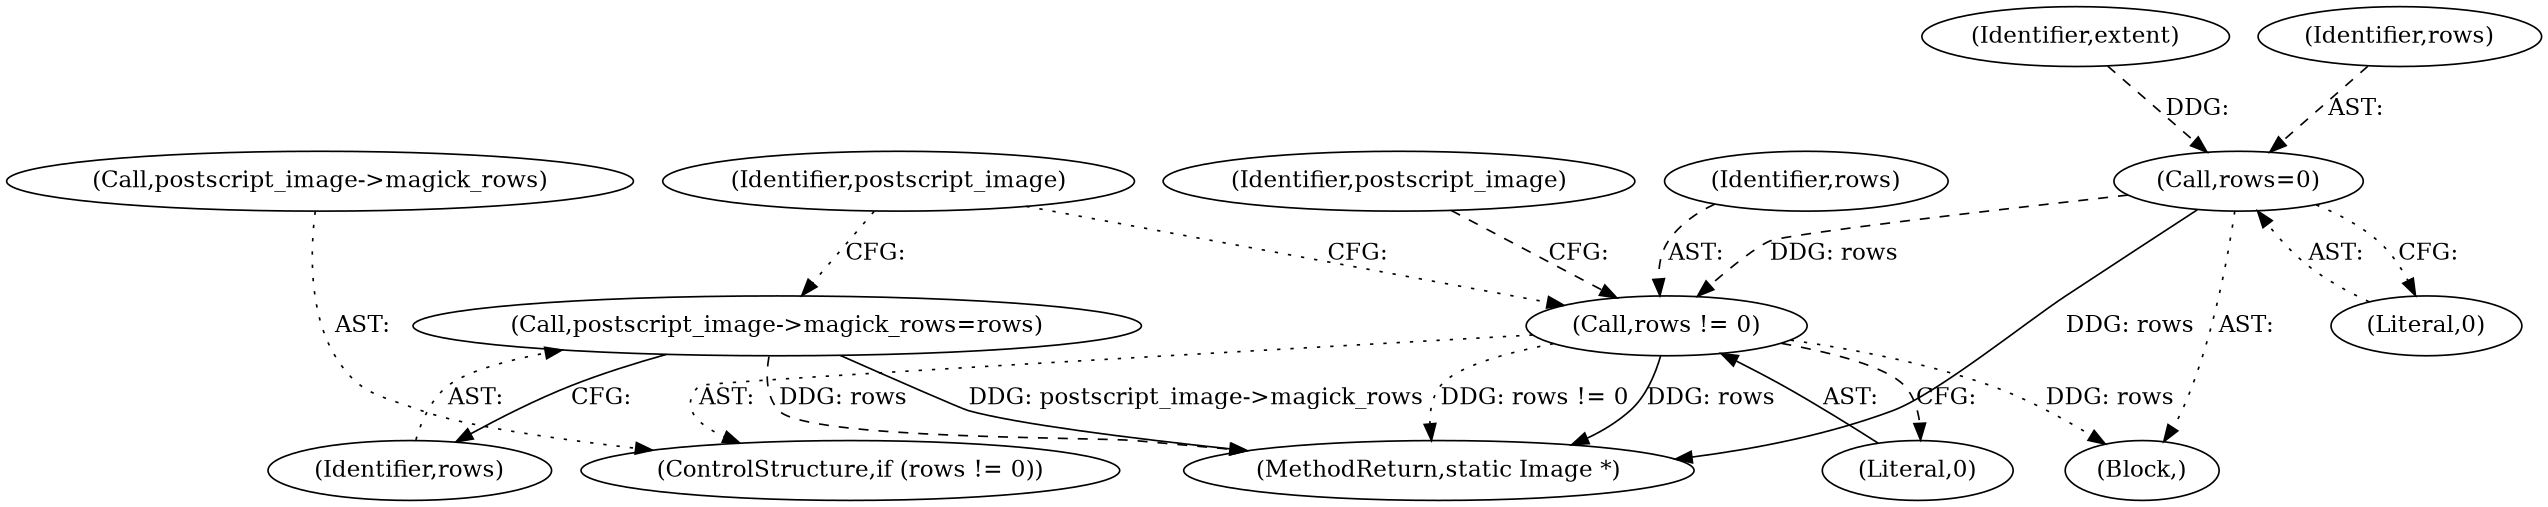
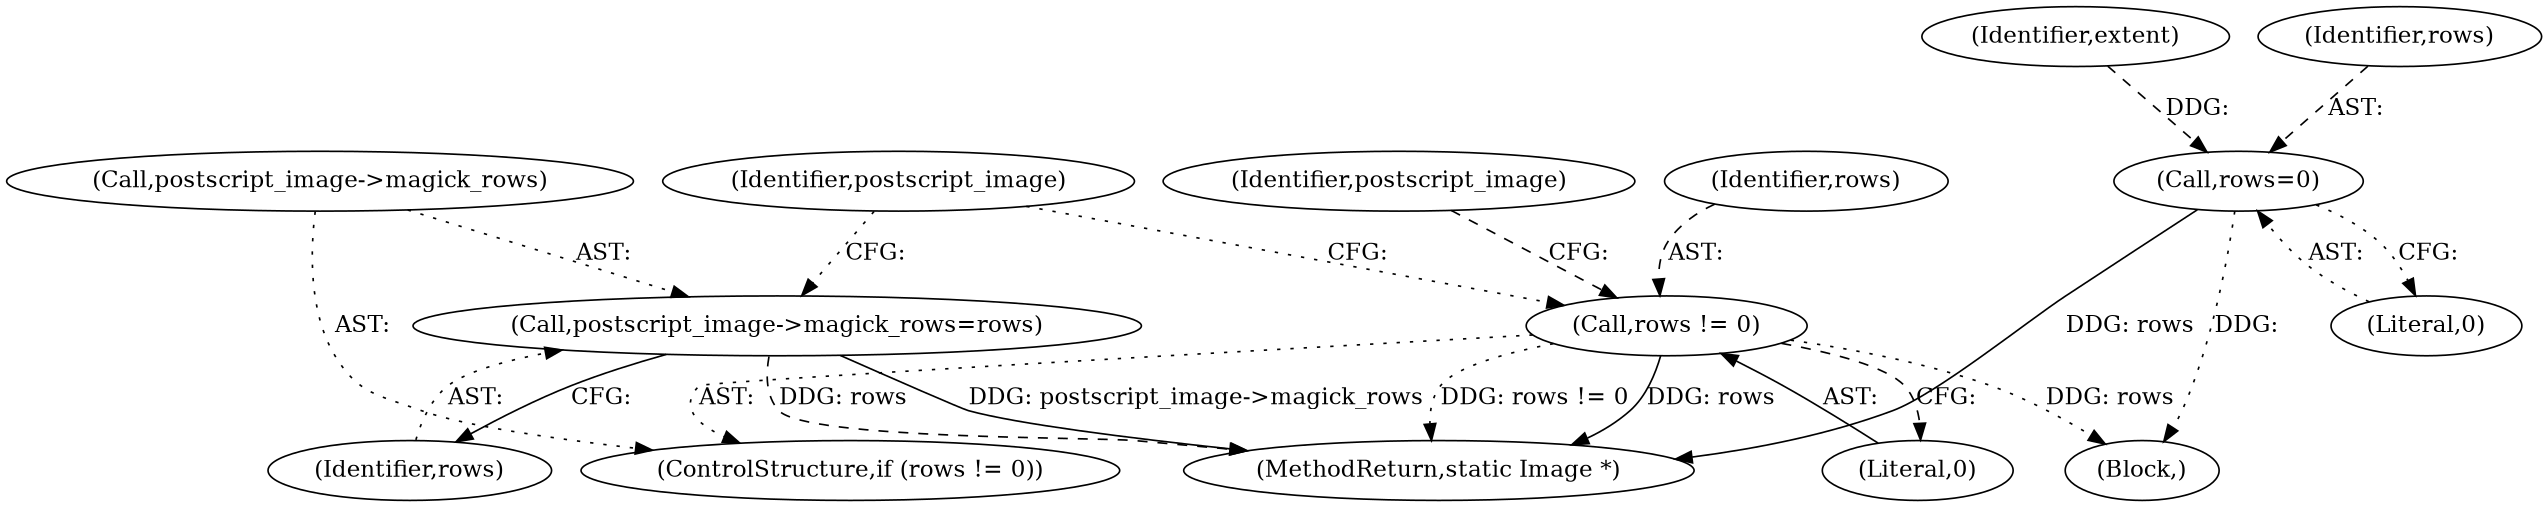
(1912, 220) -> none
none -> (540, 251)
(2250, 326) -> (2250, 326)
